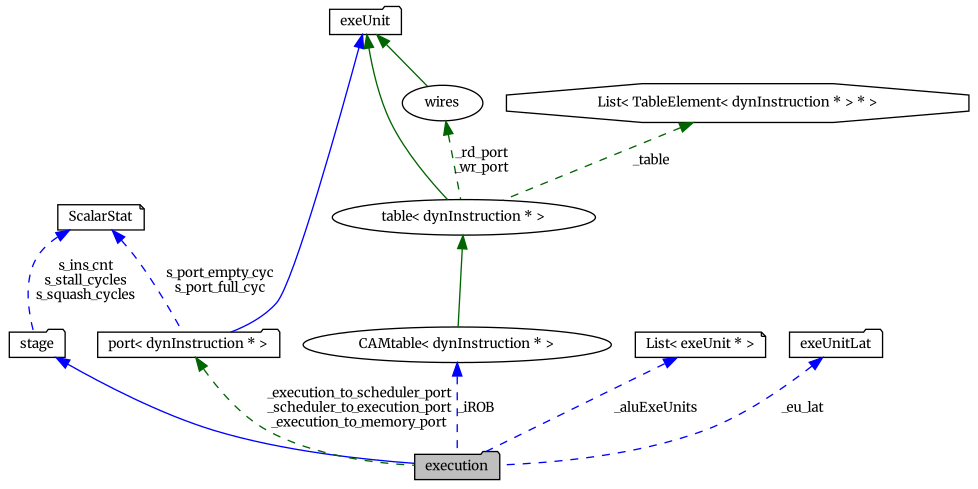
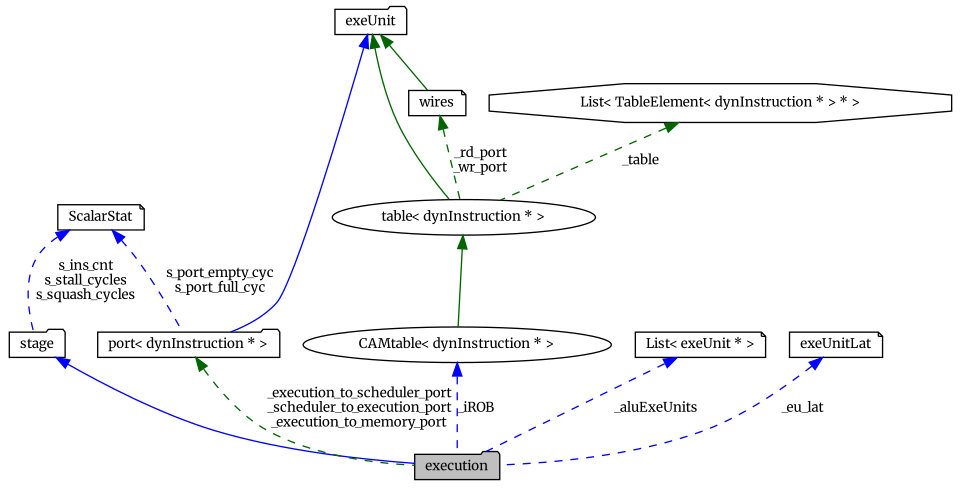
(443, 103) -> (437, 103)
(836, 345) -> (836, 345)
